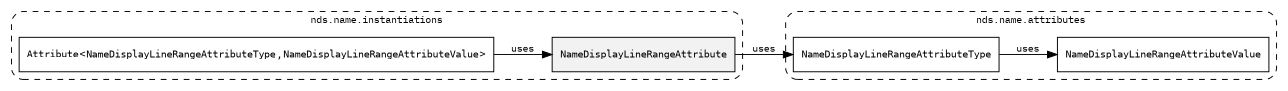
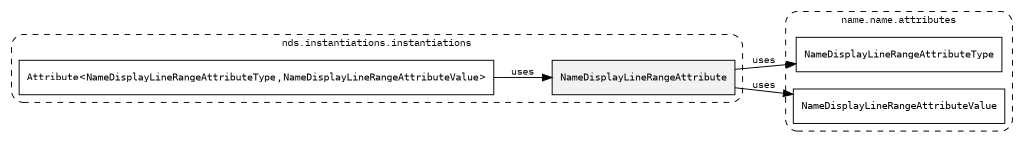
(377, 21) -> (377, 44)
(1031, 21) -> (899, 21)
(1023, 55) -> (759, 90)
